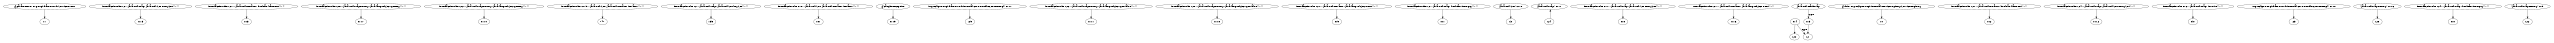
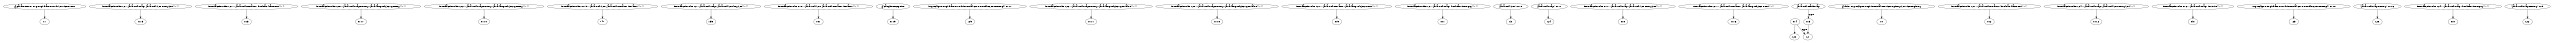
(1550, 15) -> (1548, 13)
